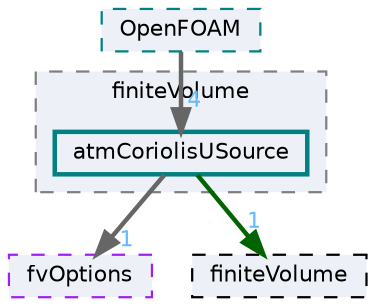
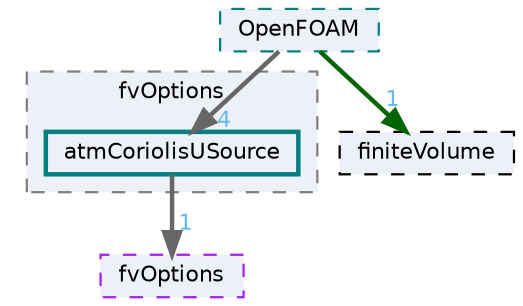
(181, 93) -> (172, 93)
(223, 206) -> (355, 84)
